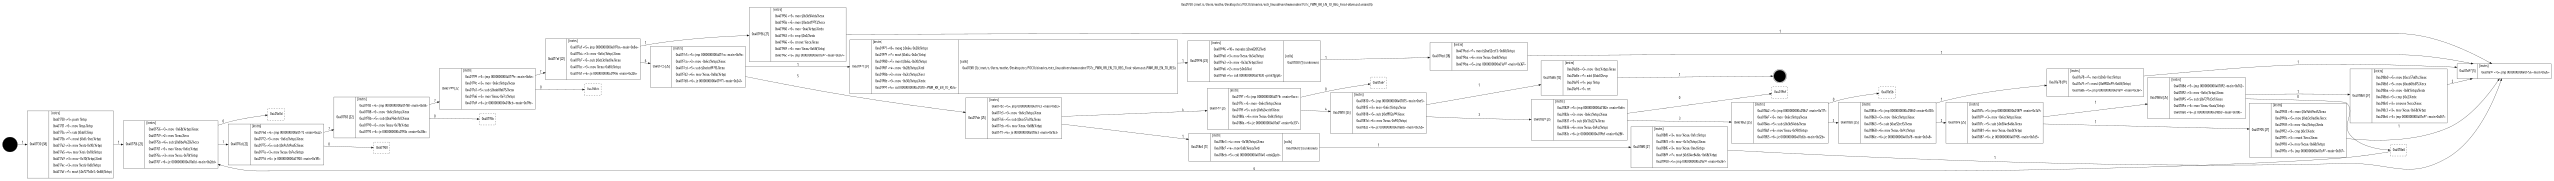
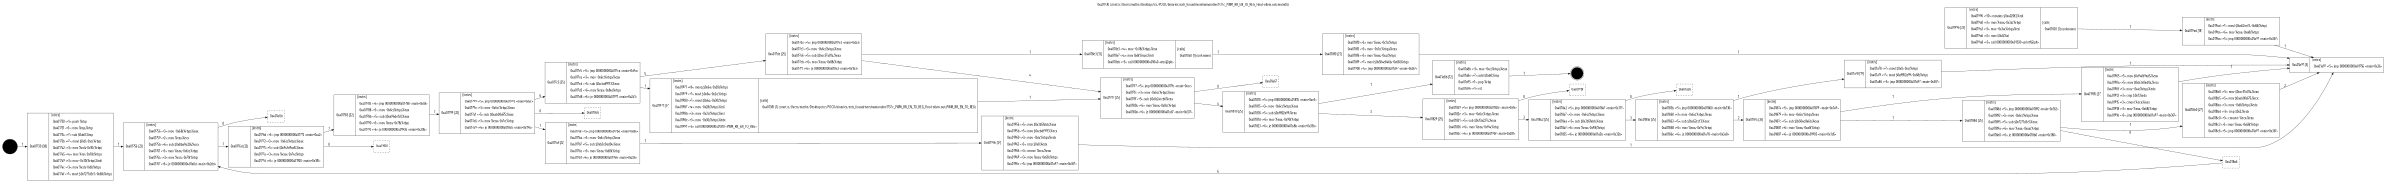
(644, 63) -> (539, 98)
(1182, 63) -> (1038, 100)
(487, 119) -> none
